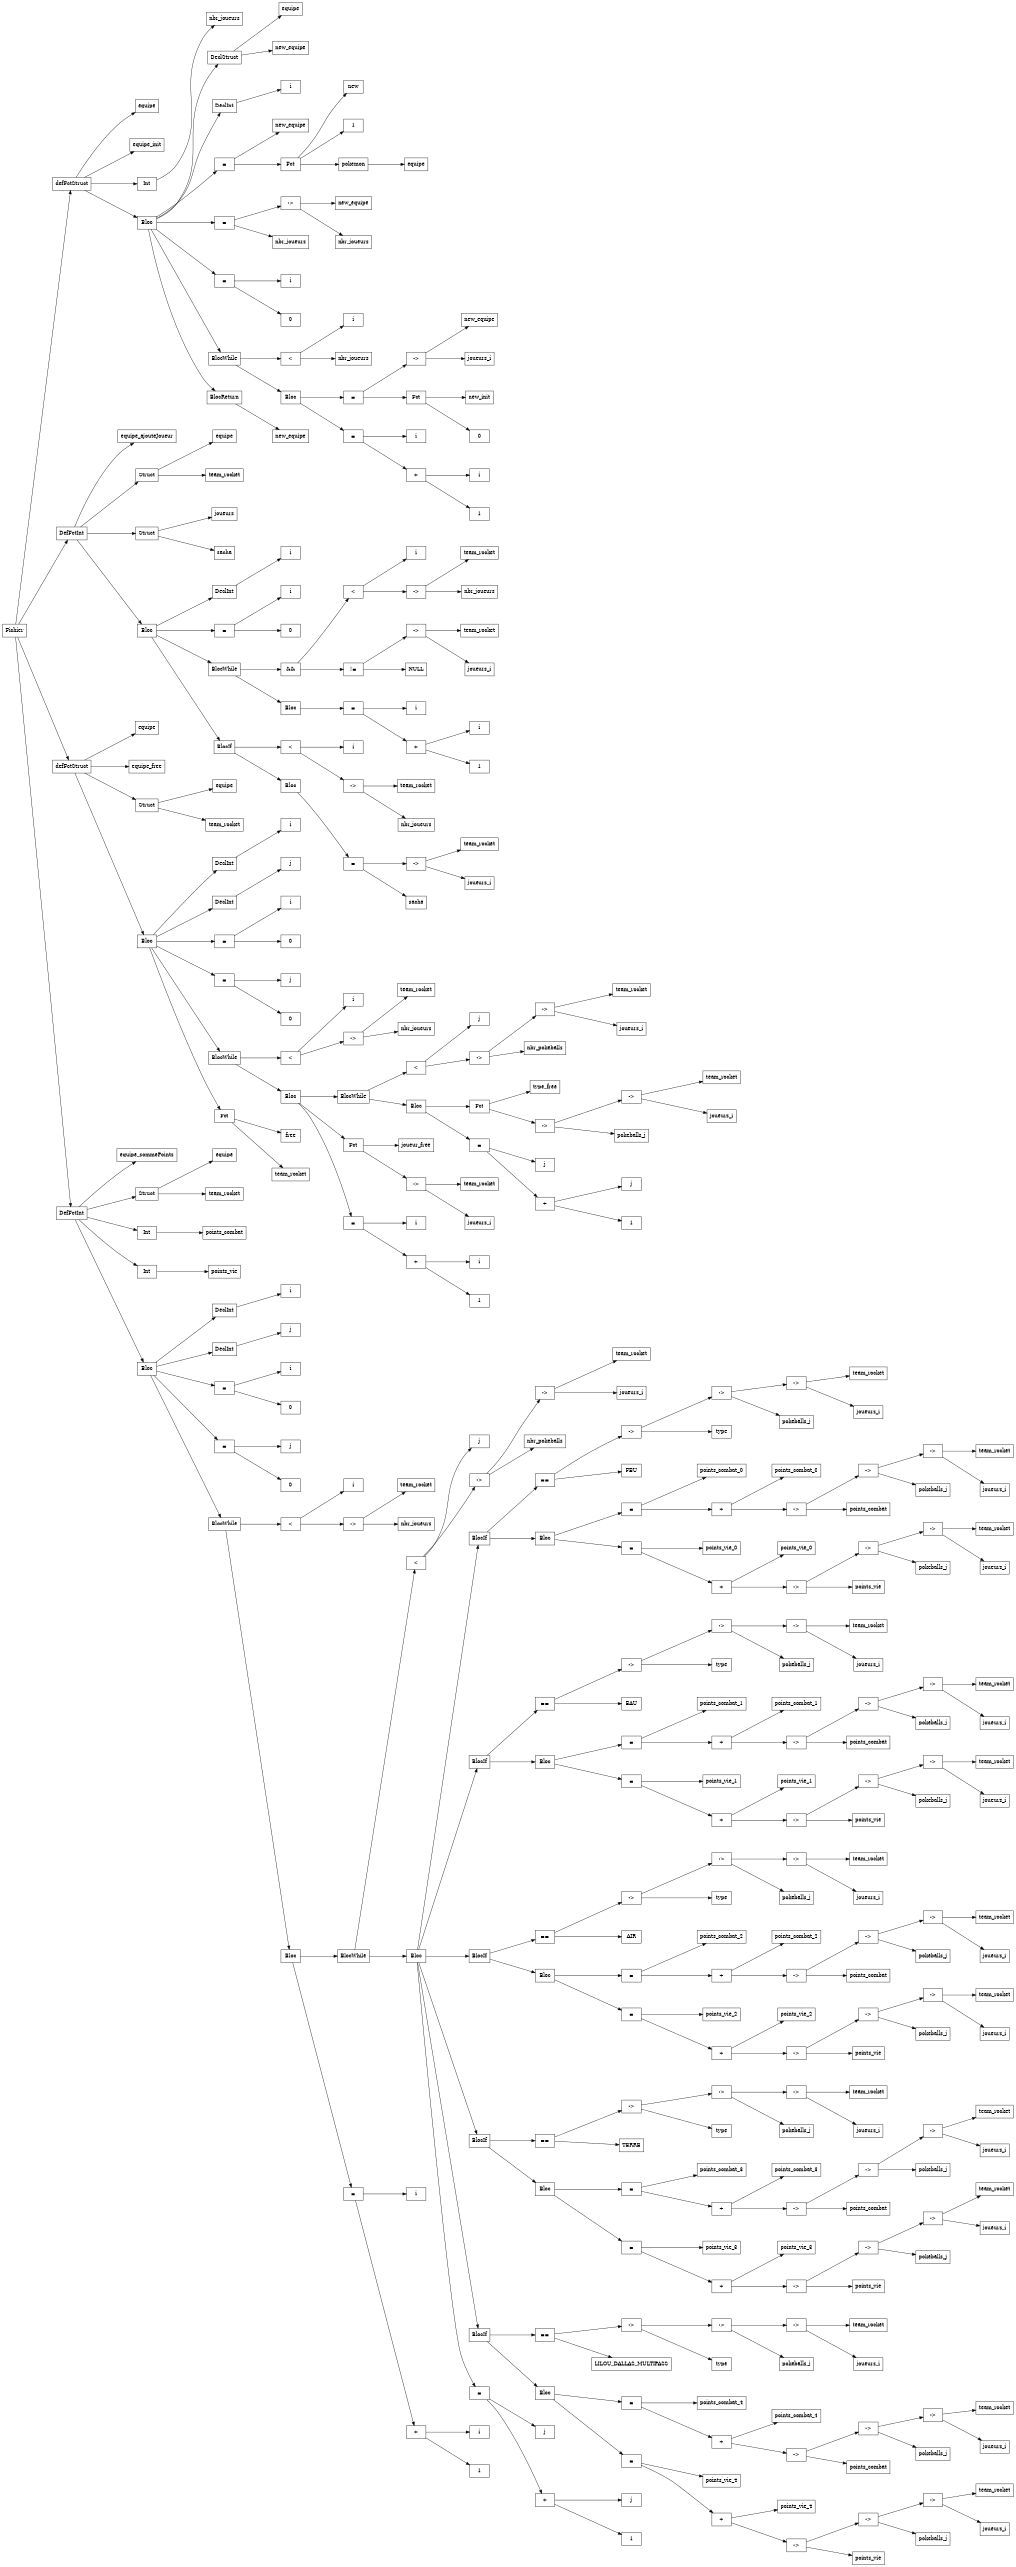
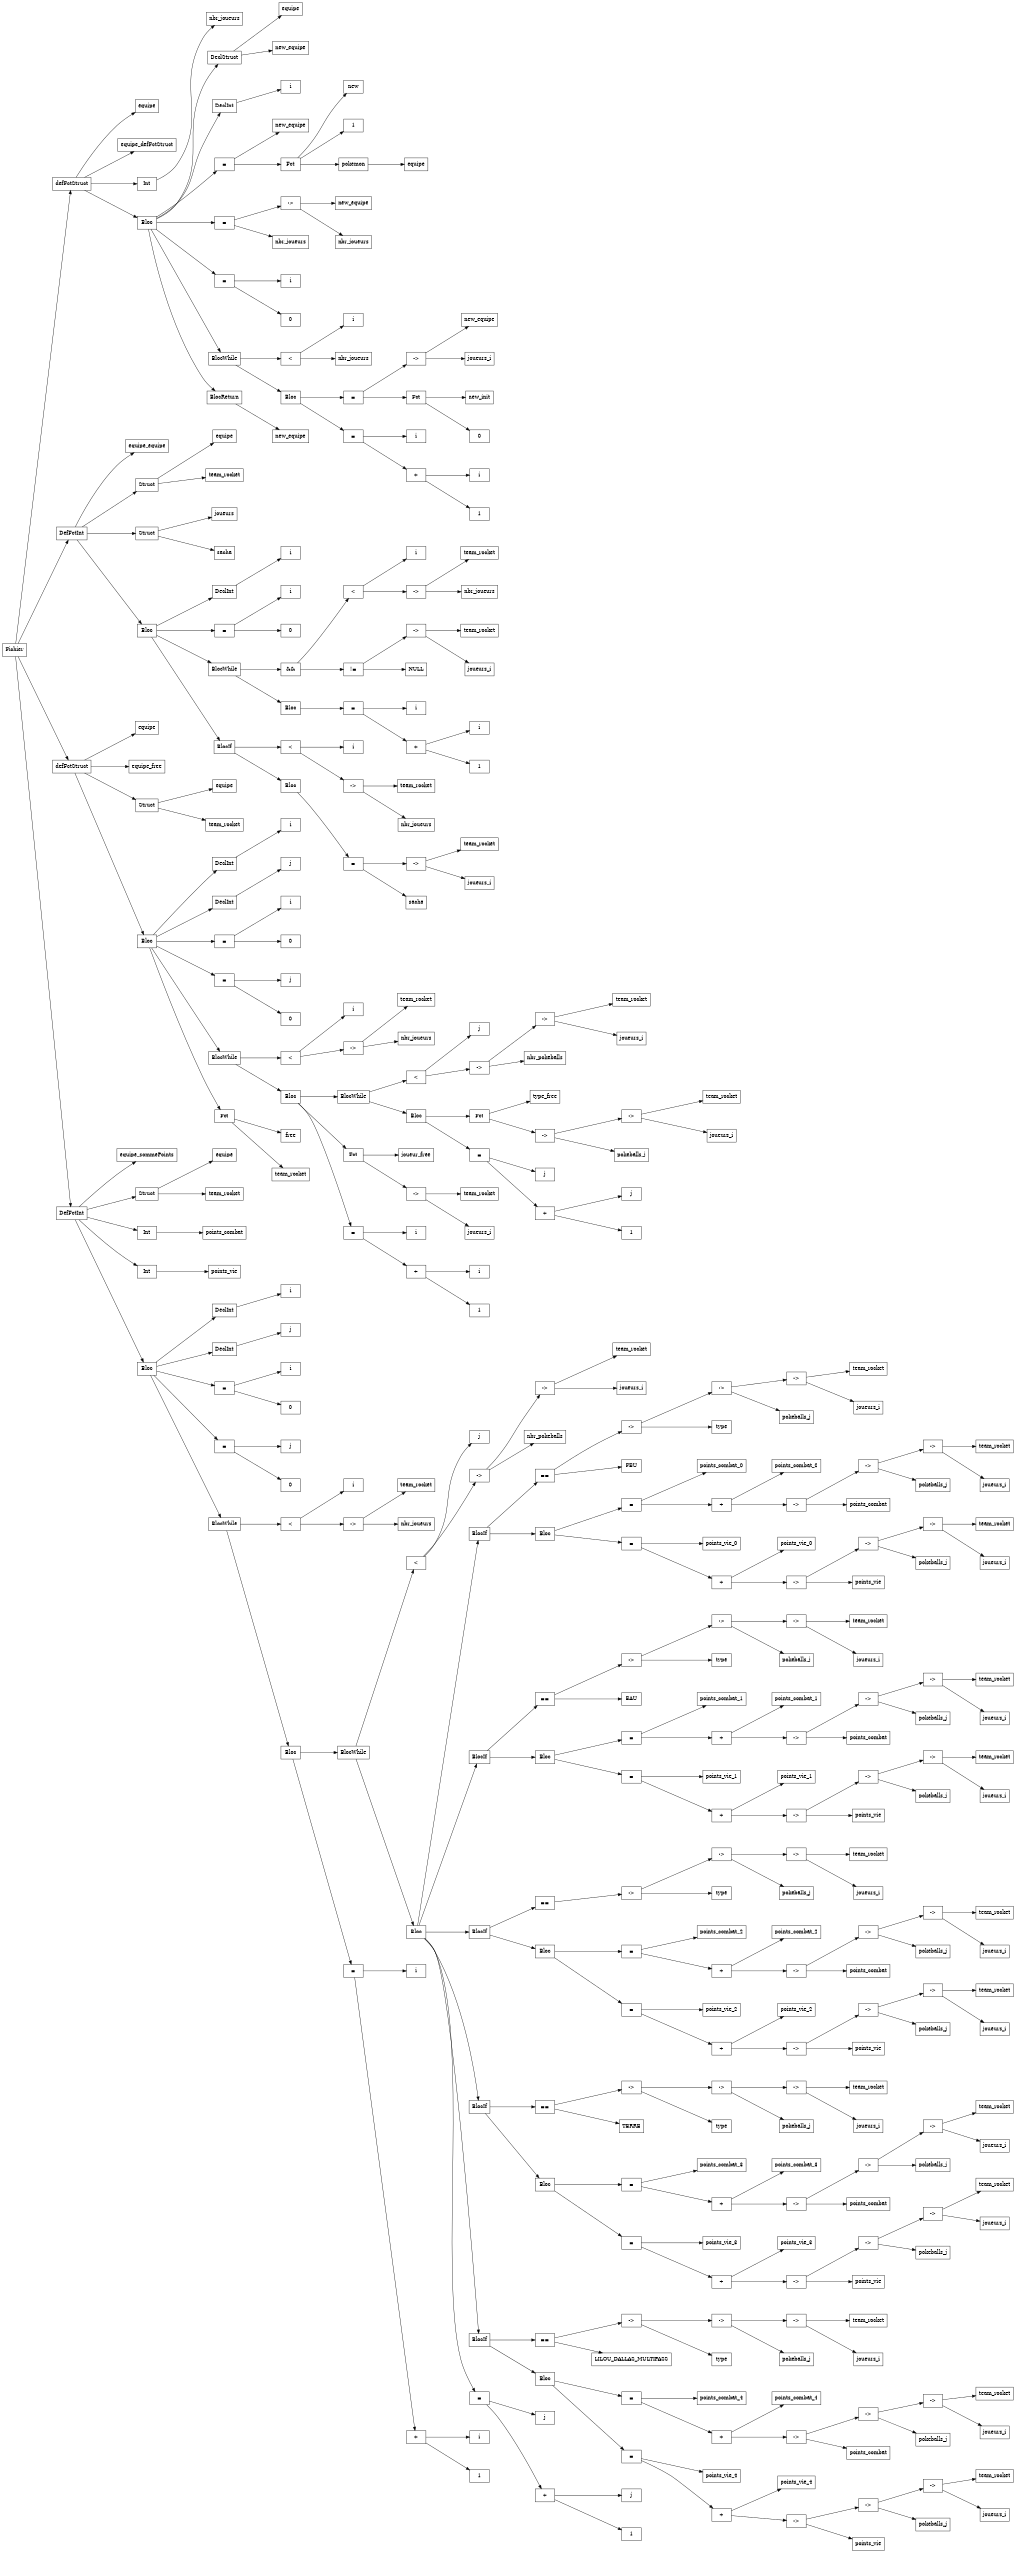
(147, 145) -> (147, 145)
(147, 436) -> (147, 446)
(631, 1937) -> none
